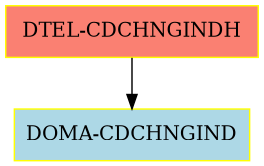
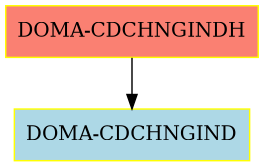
(132, 32) -> (132, 32)
